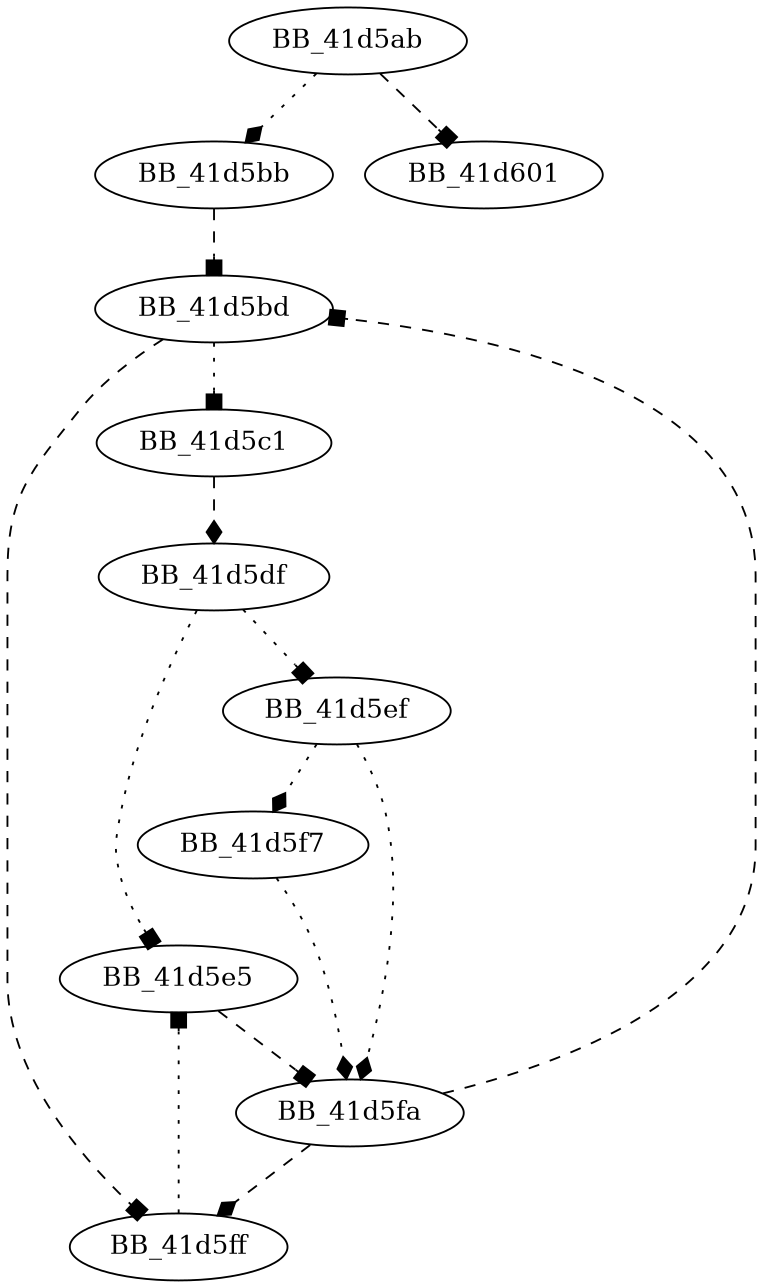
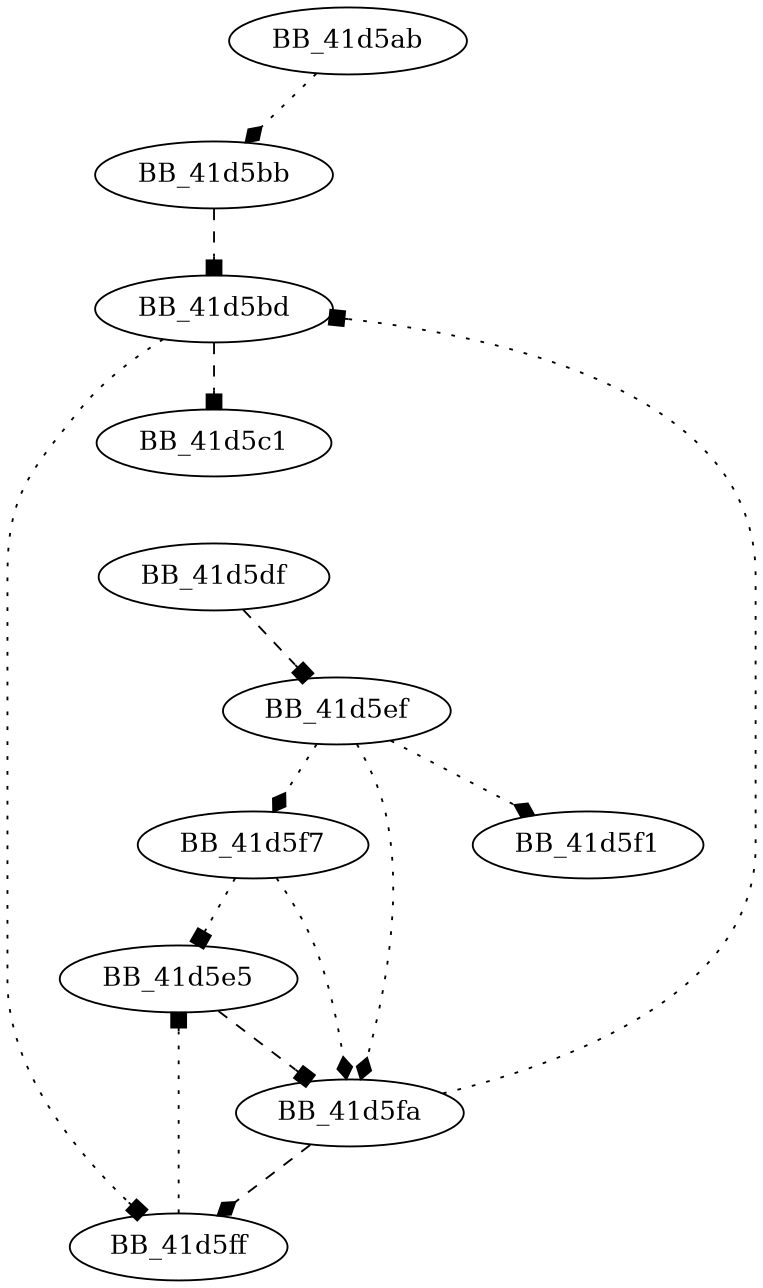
(484, 175) -> none
(214, 367) -> (214, 367)
(214, 499) -> none
(269, 637) -> (269, 637)
(756, 663) -> (756, 663)
(7, 759) -> (7, 759)
(132, 767) -> (221, 903)
none -> (588, 845)
